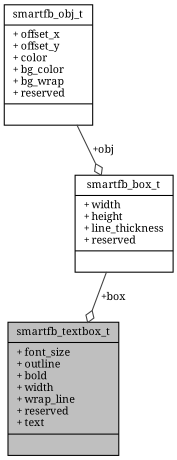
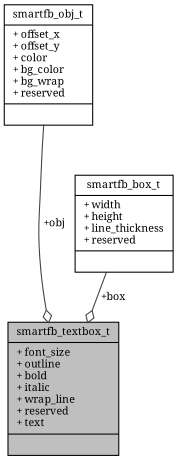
(86, 144) -> (39, 217)
(35, 388) -> (34, 388)
